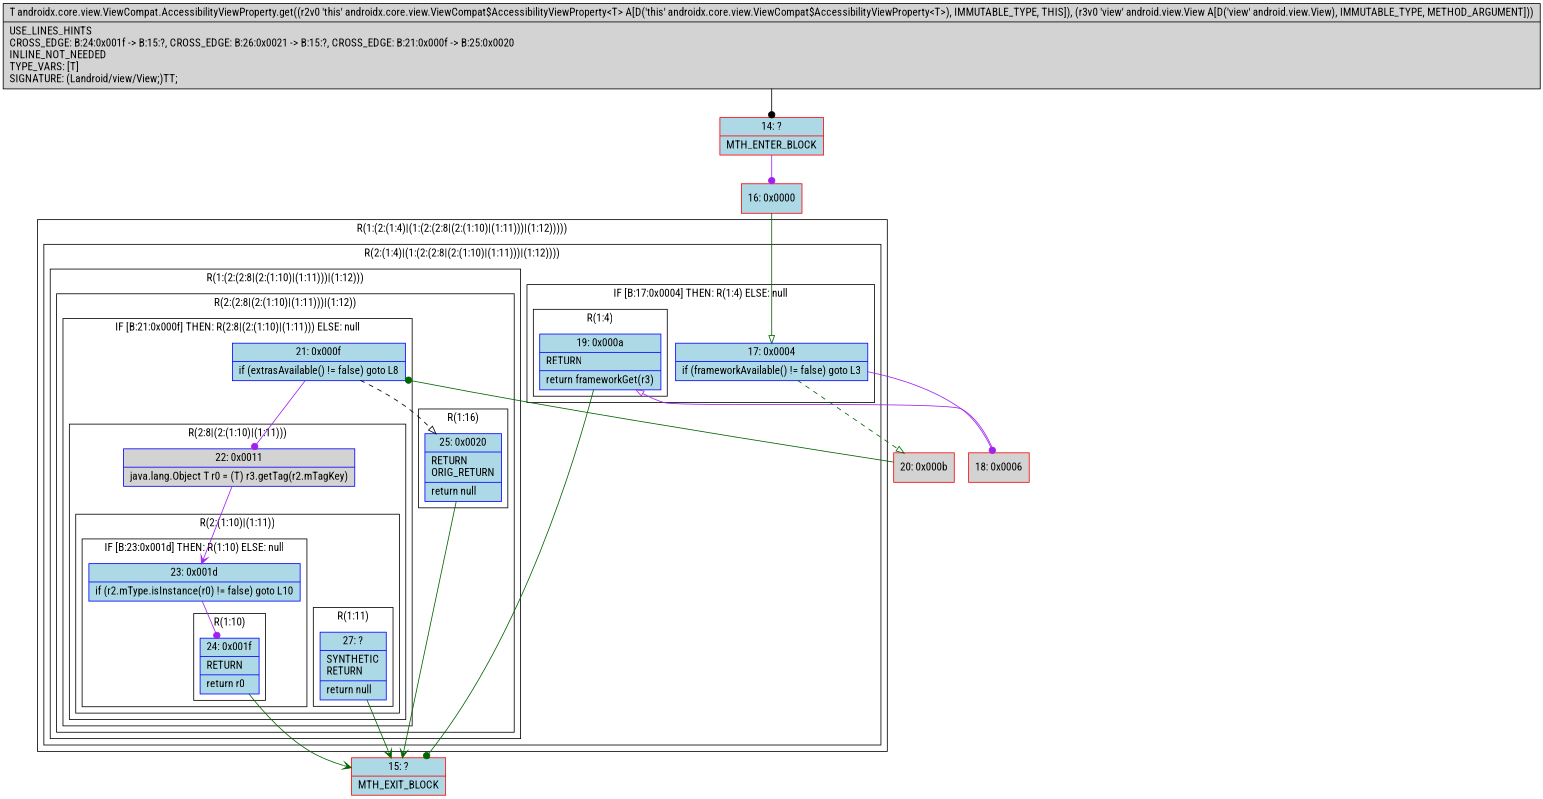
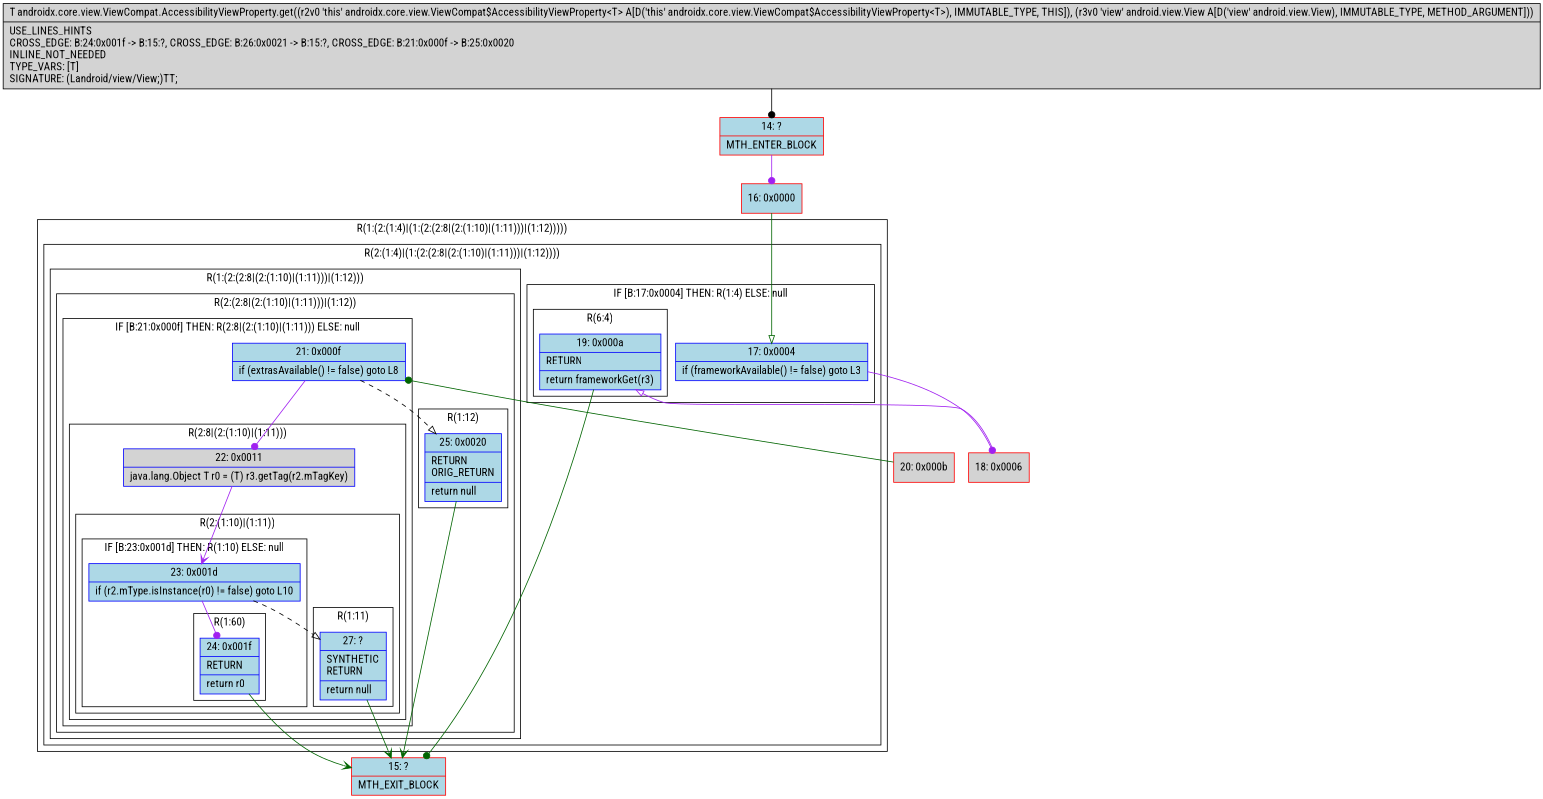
(600, 318) -> (600, 318)
(847, 414) -> none
(463, 418) -> (463, 418)
none -> (284, 616)
(230, 623) -> (230, 623)
